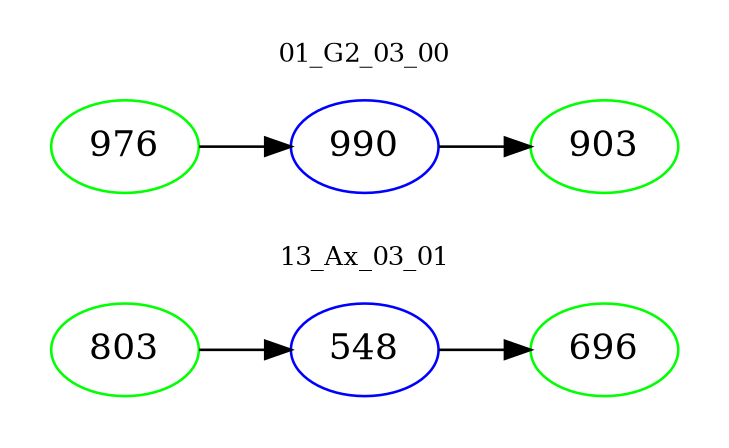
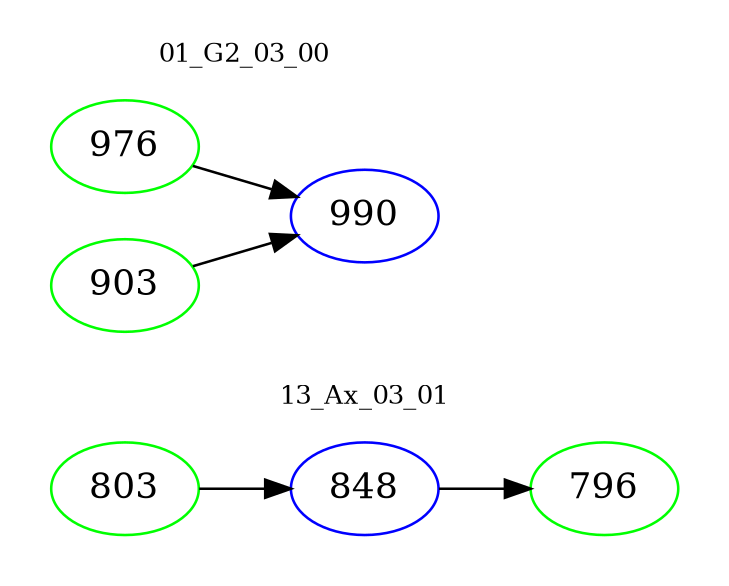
(472, 147) -> (232, 255)
(365, 350) -> (365, 489)
(604, 350) -> (604, 489)
